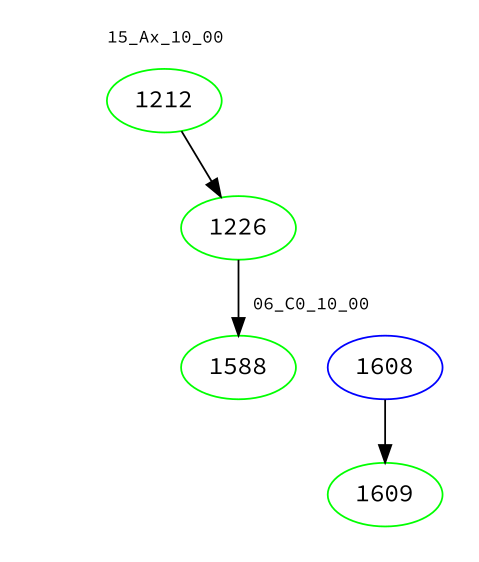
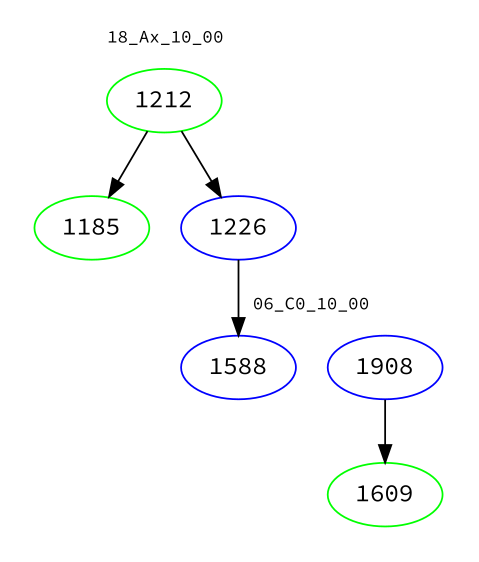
(166, 38) -> (166, 38)
none -> (92, 228)
(238, 228) -> (238, 228)
(238, 367) -> (238, 367)
(385, 367) -> (385, 367)
